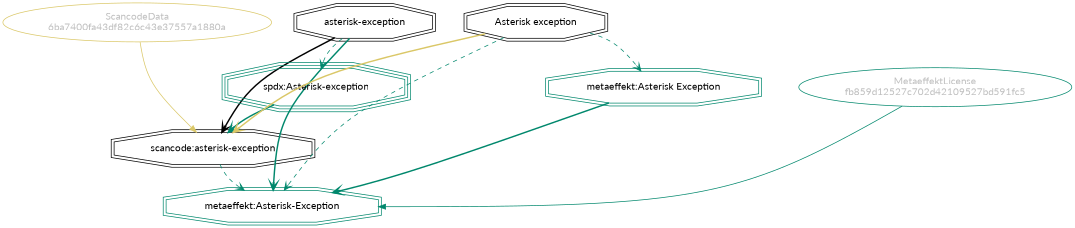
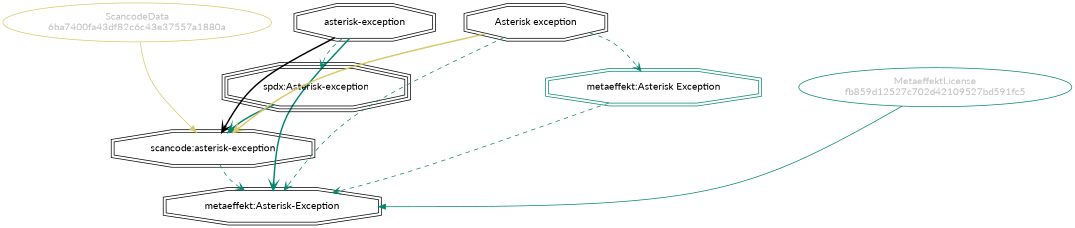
(316, 87) -> (316, 87)
(475, 150) -> (475, 150)
(272, 206) -> (272, 206)
